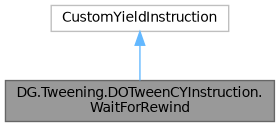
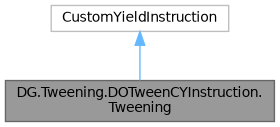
(140, 101) -> (140, 101)
